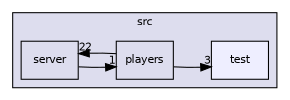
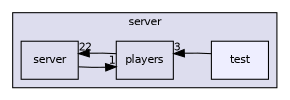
(145, 23) -> (145, 23)
(187, 67) -> (198, 53)
